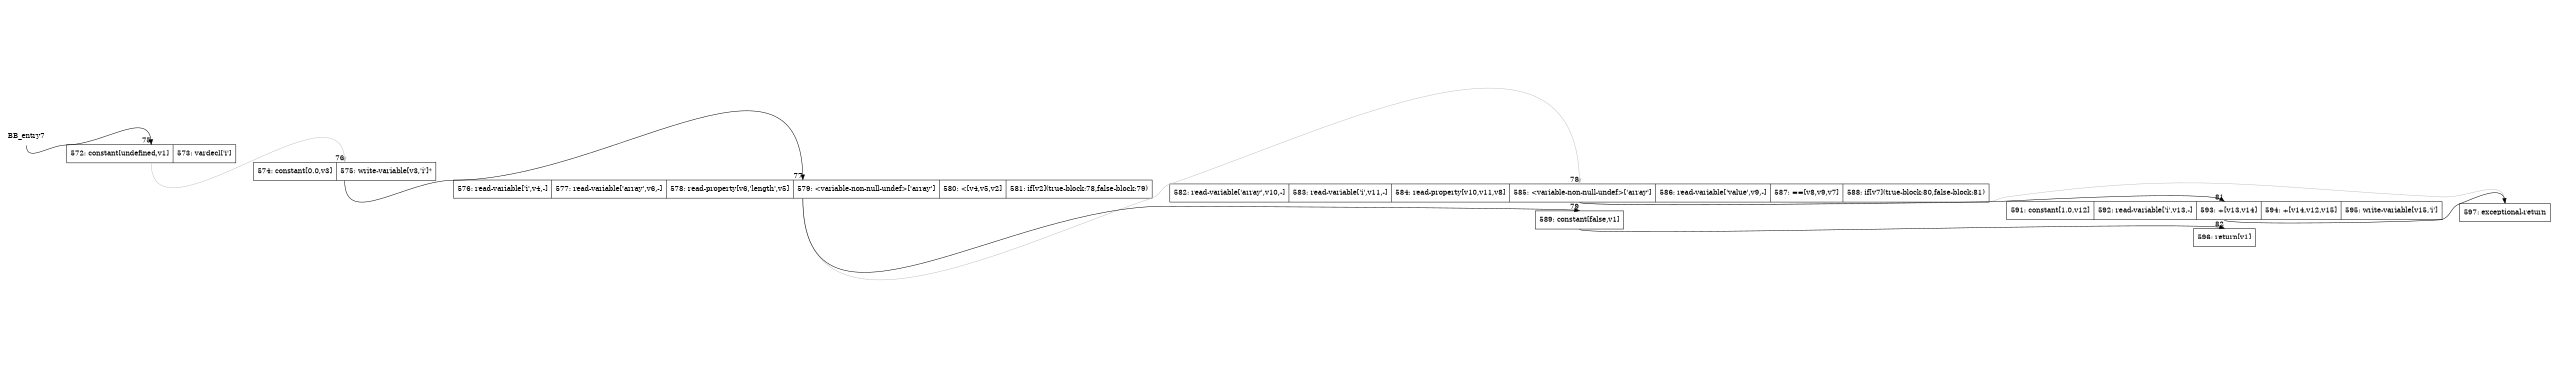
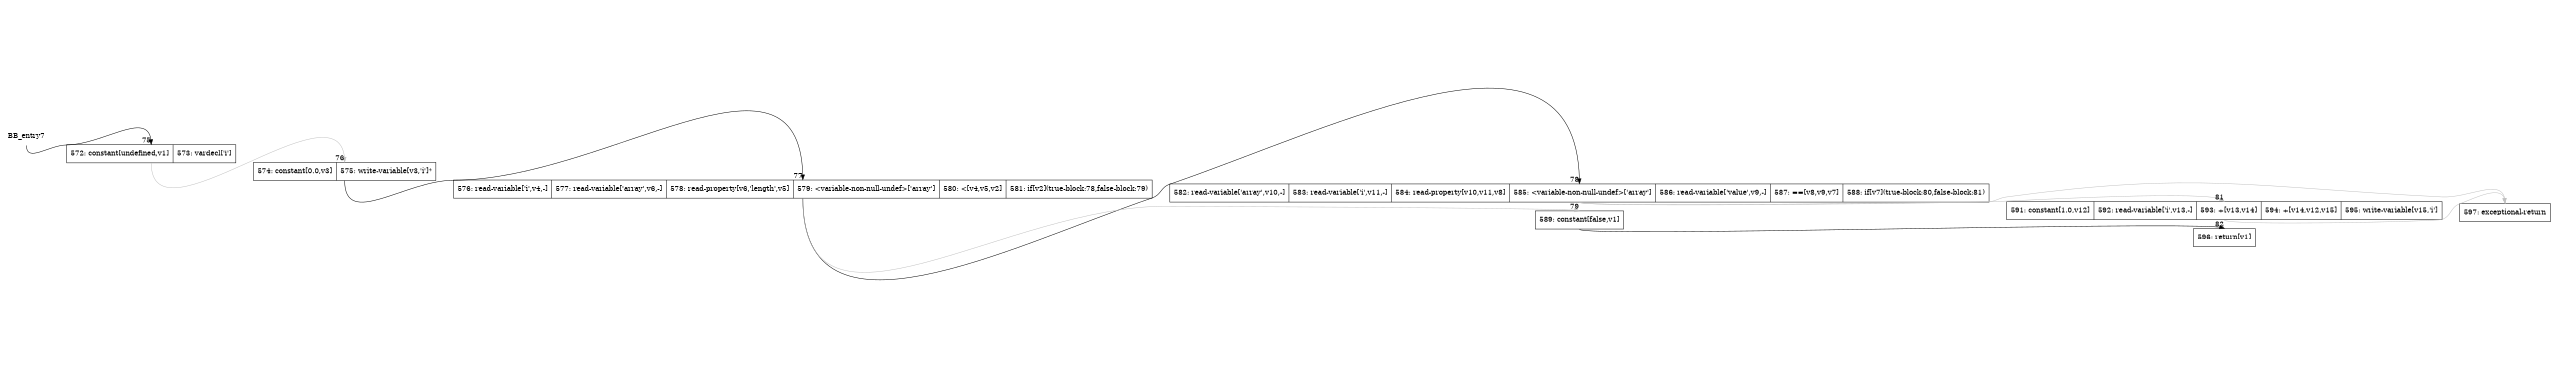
(1190, 177) -> (1190, 177)
(2012, 201) -> (2012, 201)
(1161, 207) -> (1161, 207)
(2370, 222) -> (2370, 222)
